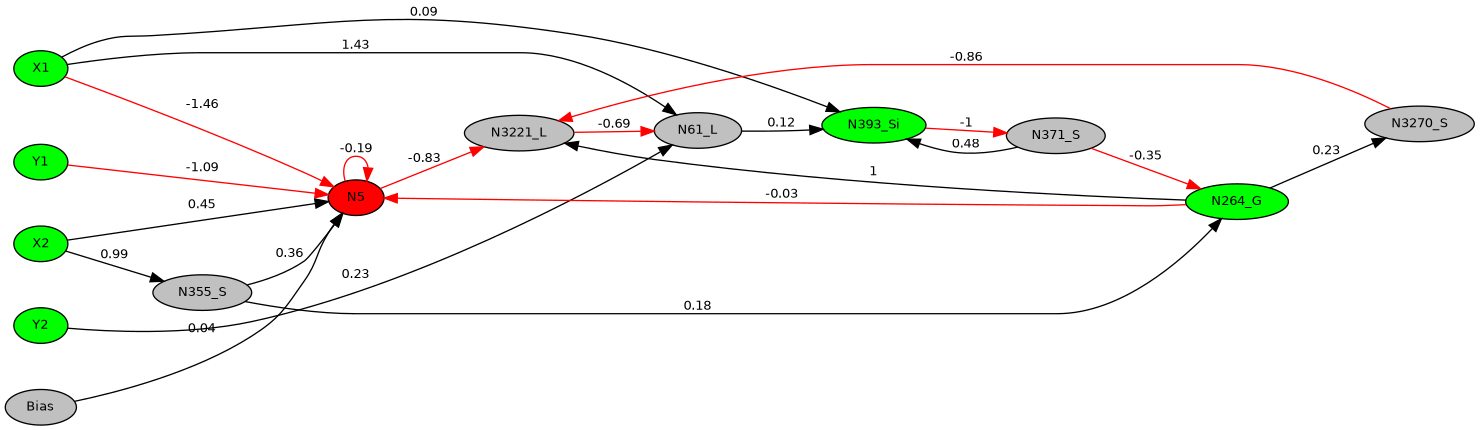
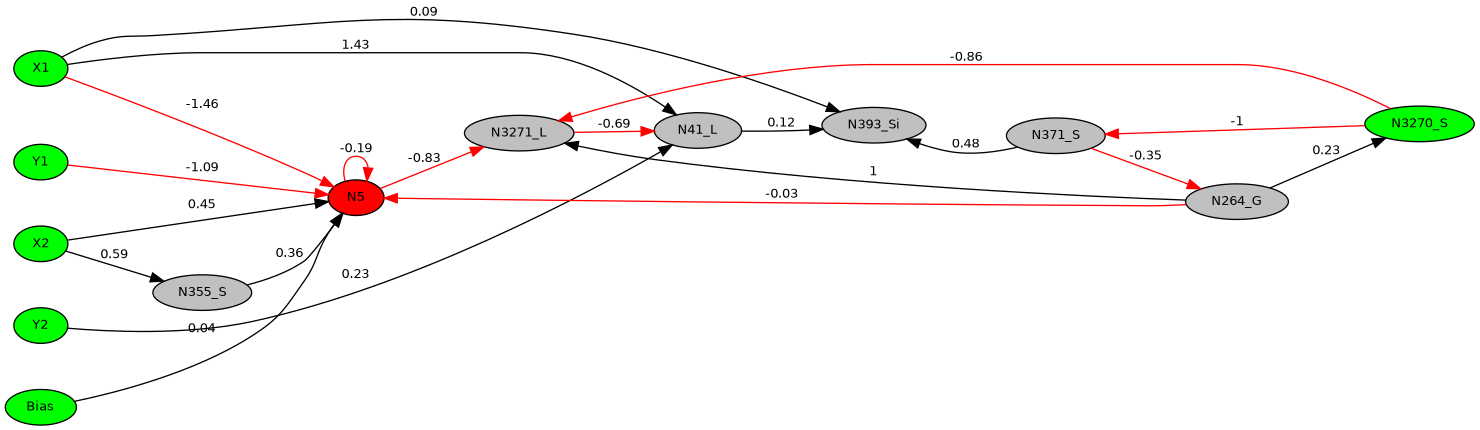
(1420, 124) -> (1420, 124)
(874, 125) -> (874, 125)
(698, 130) -> (698, 130)
(960, 130) -> (1242, 130)
(519, 133) -> (519, 133)
(1237, 202) -> (1237, 202)
(115, 255) -> (115, 255)
(741, 314) -> none
(41, 407) -> (41, 407)
